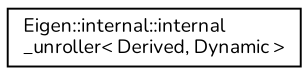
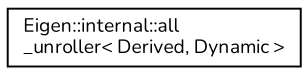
(154, 38) -> (154, 38)
